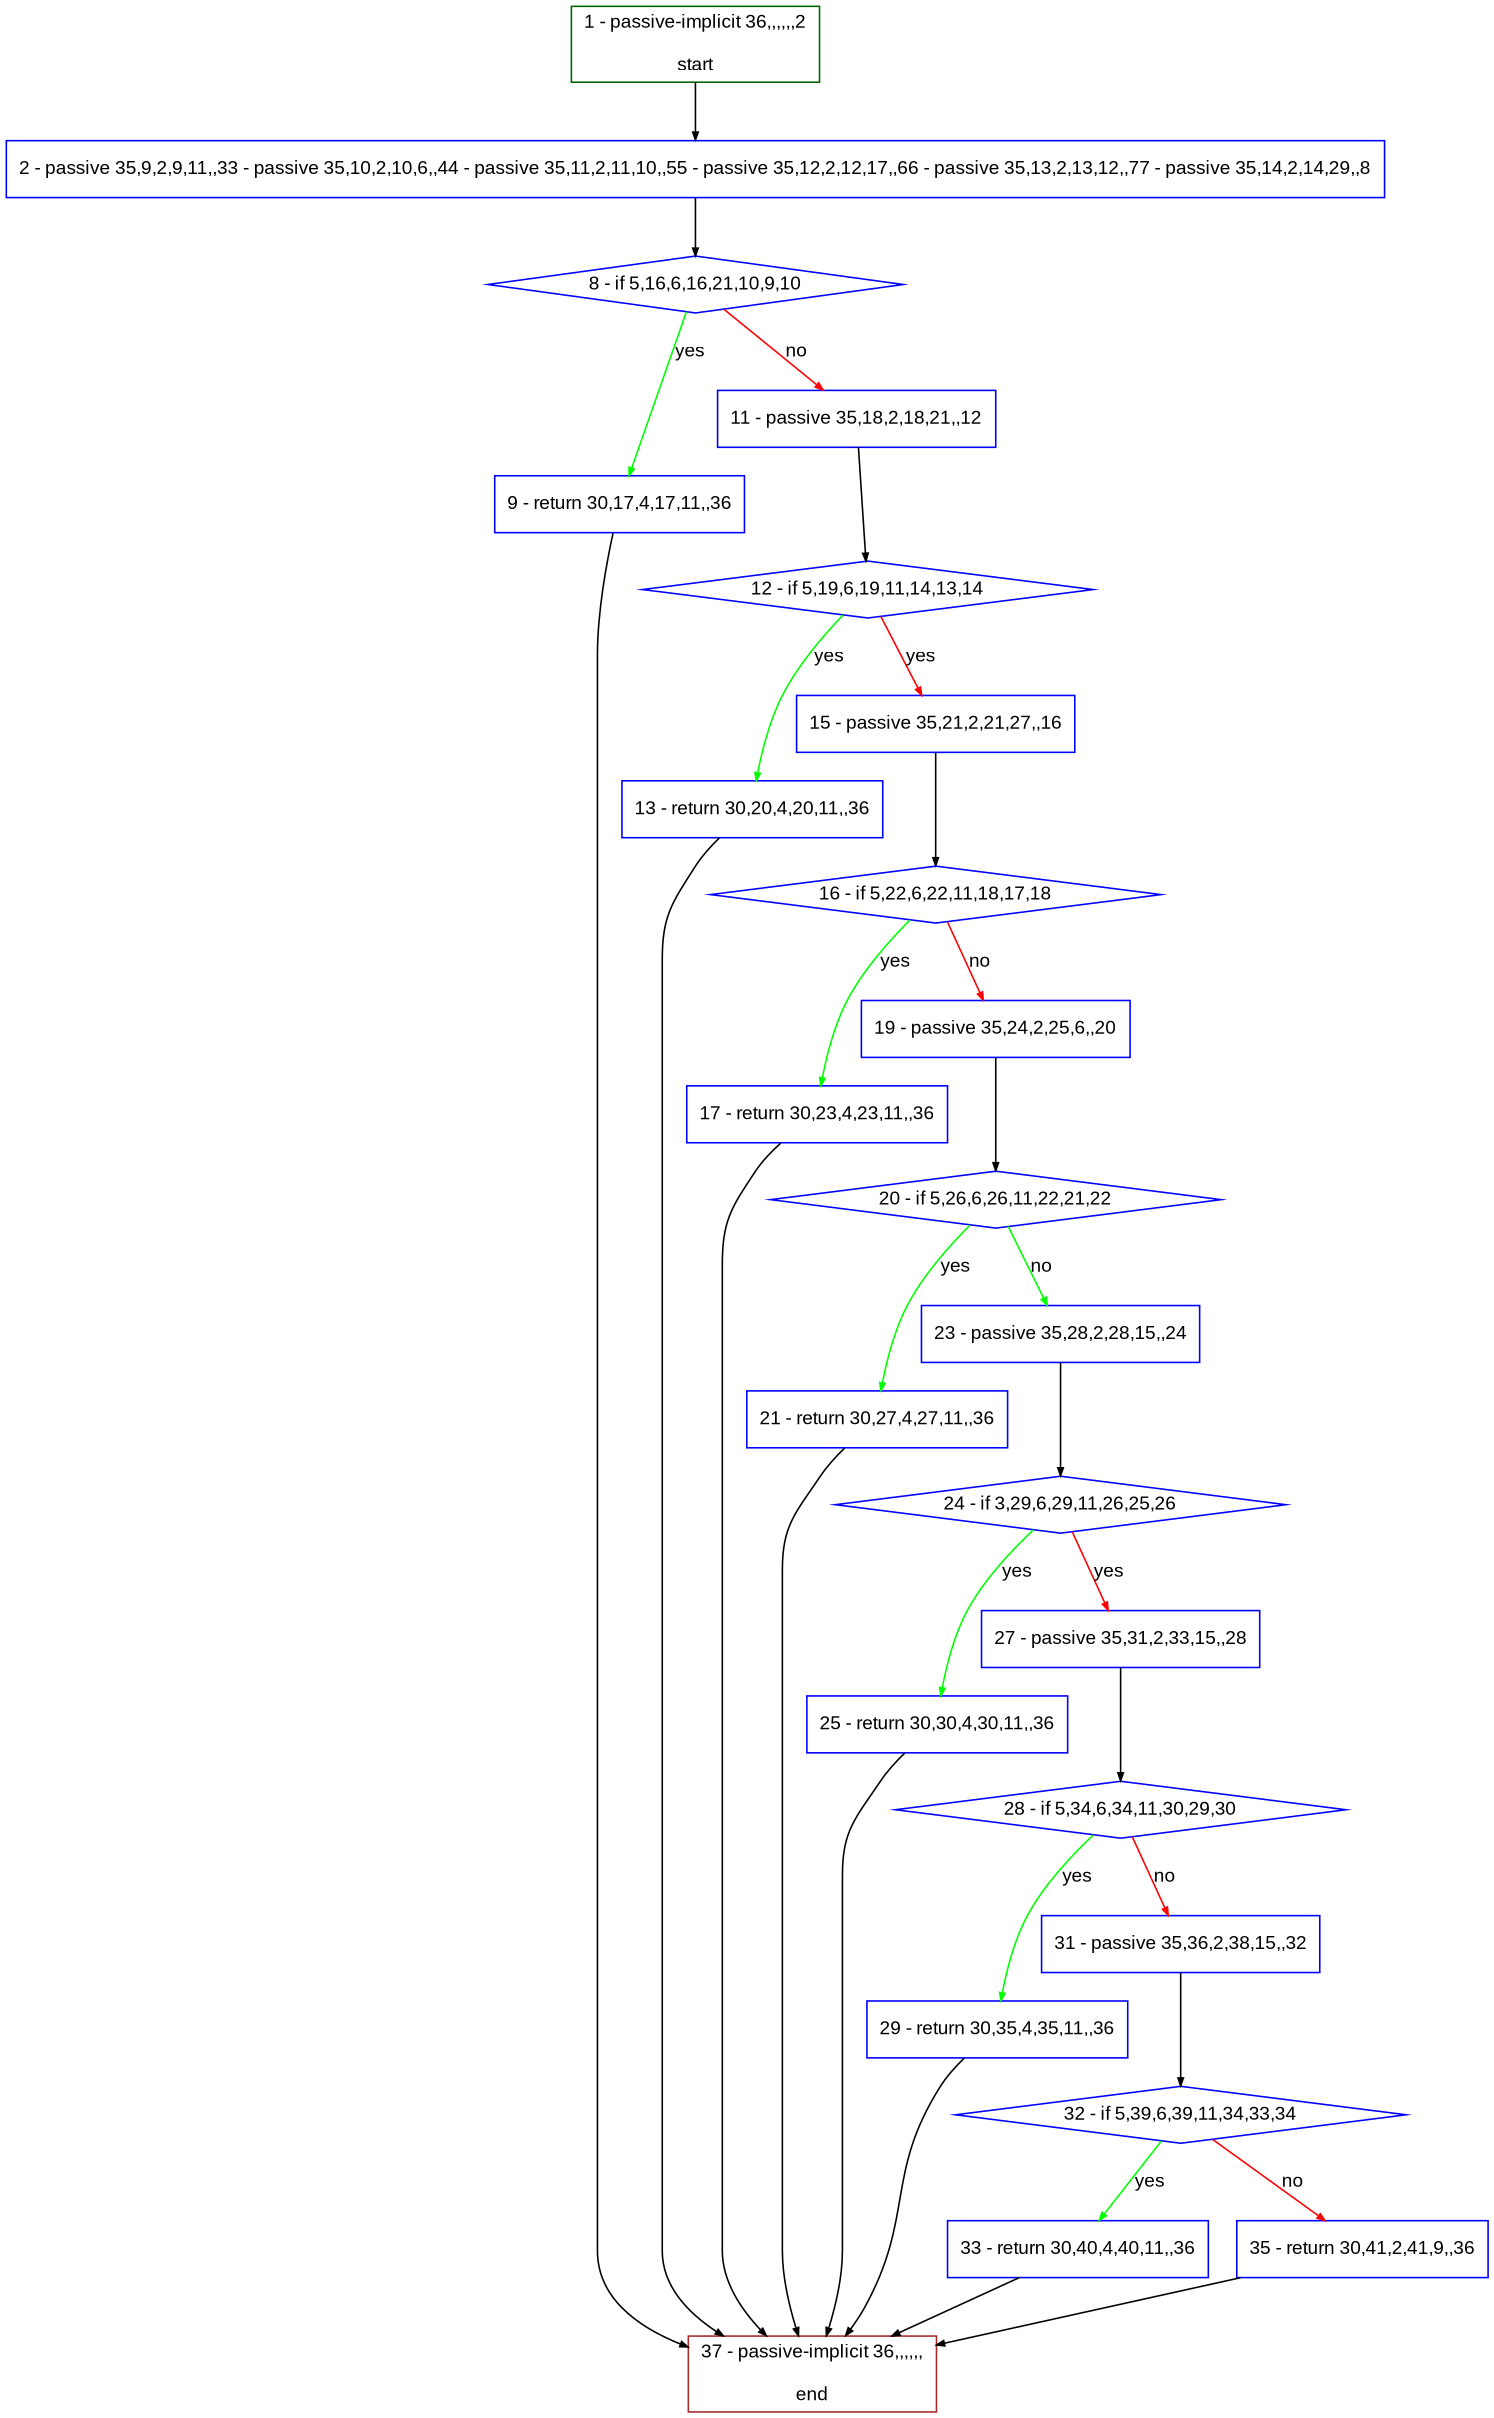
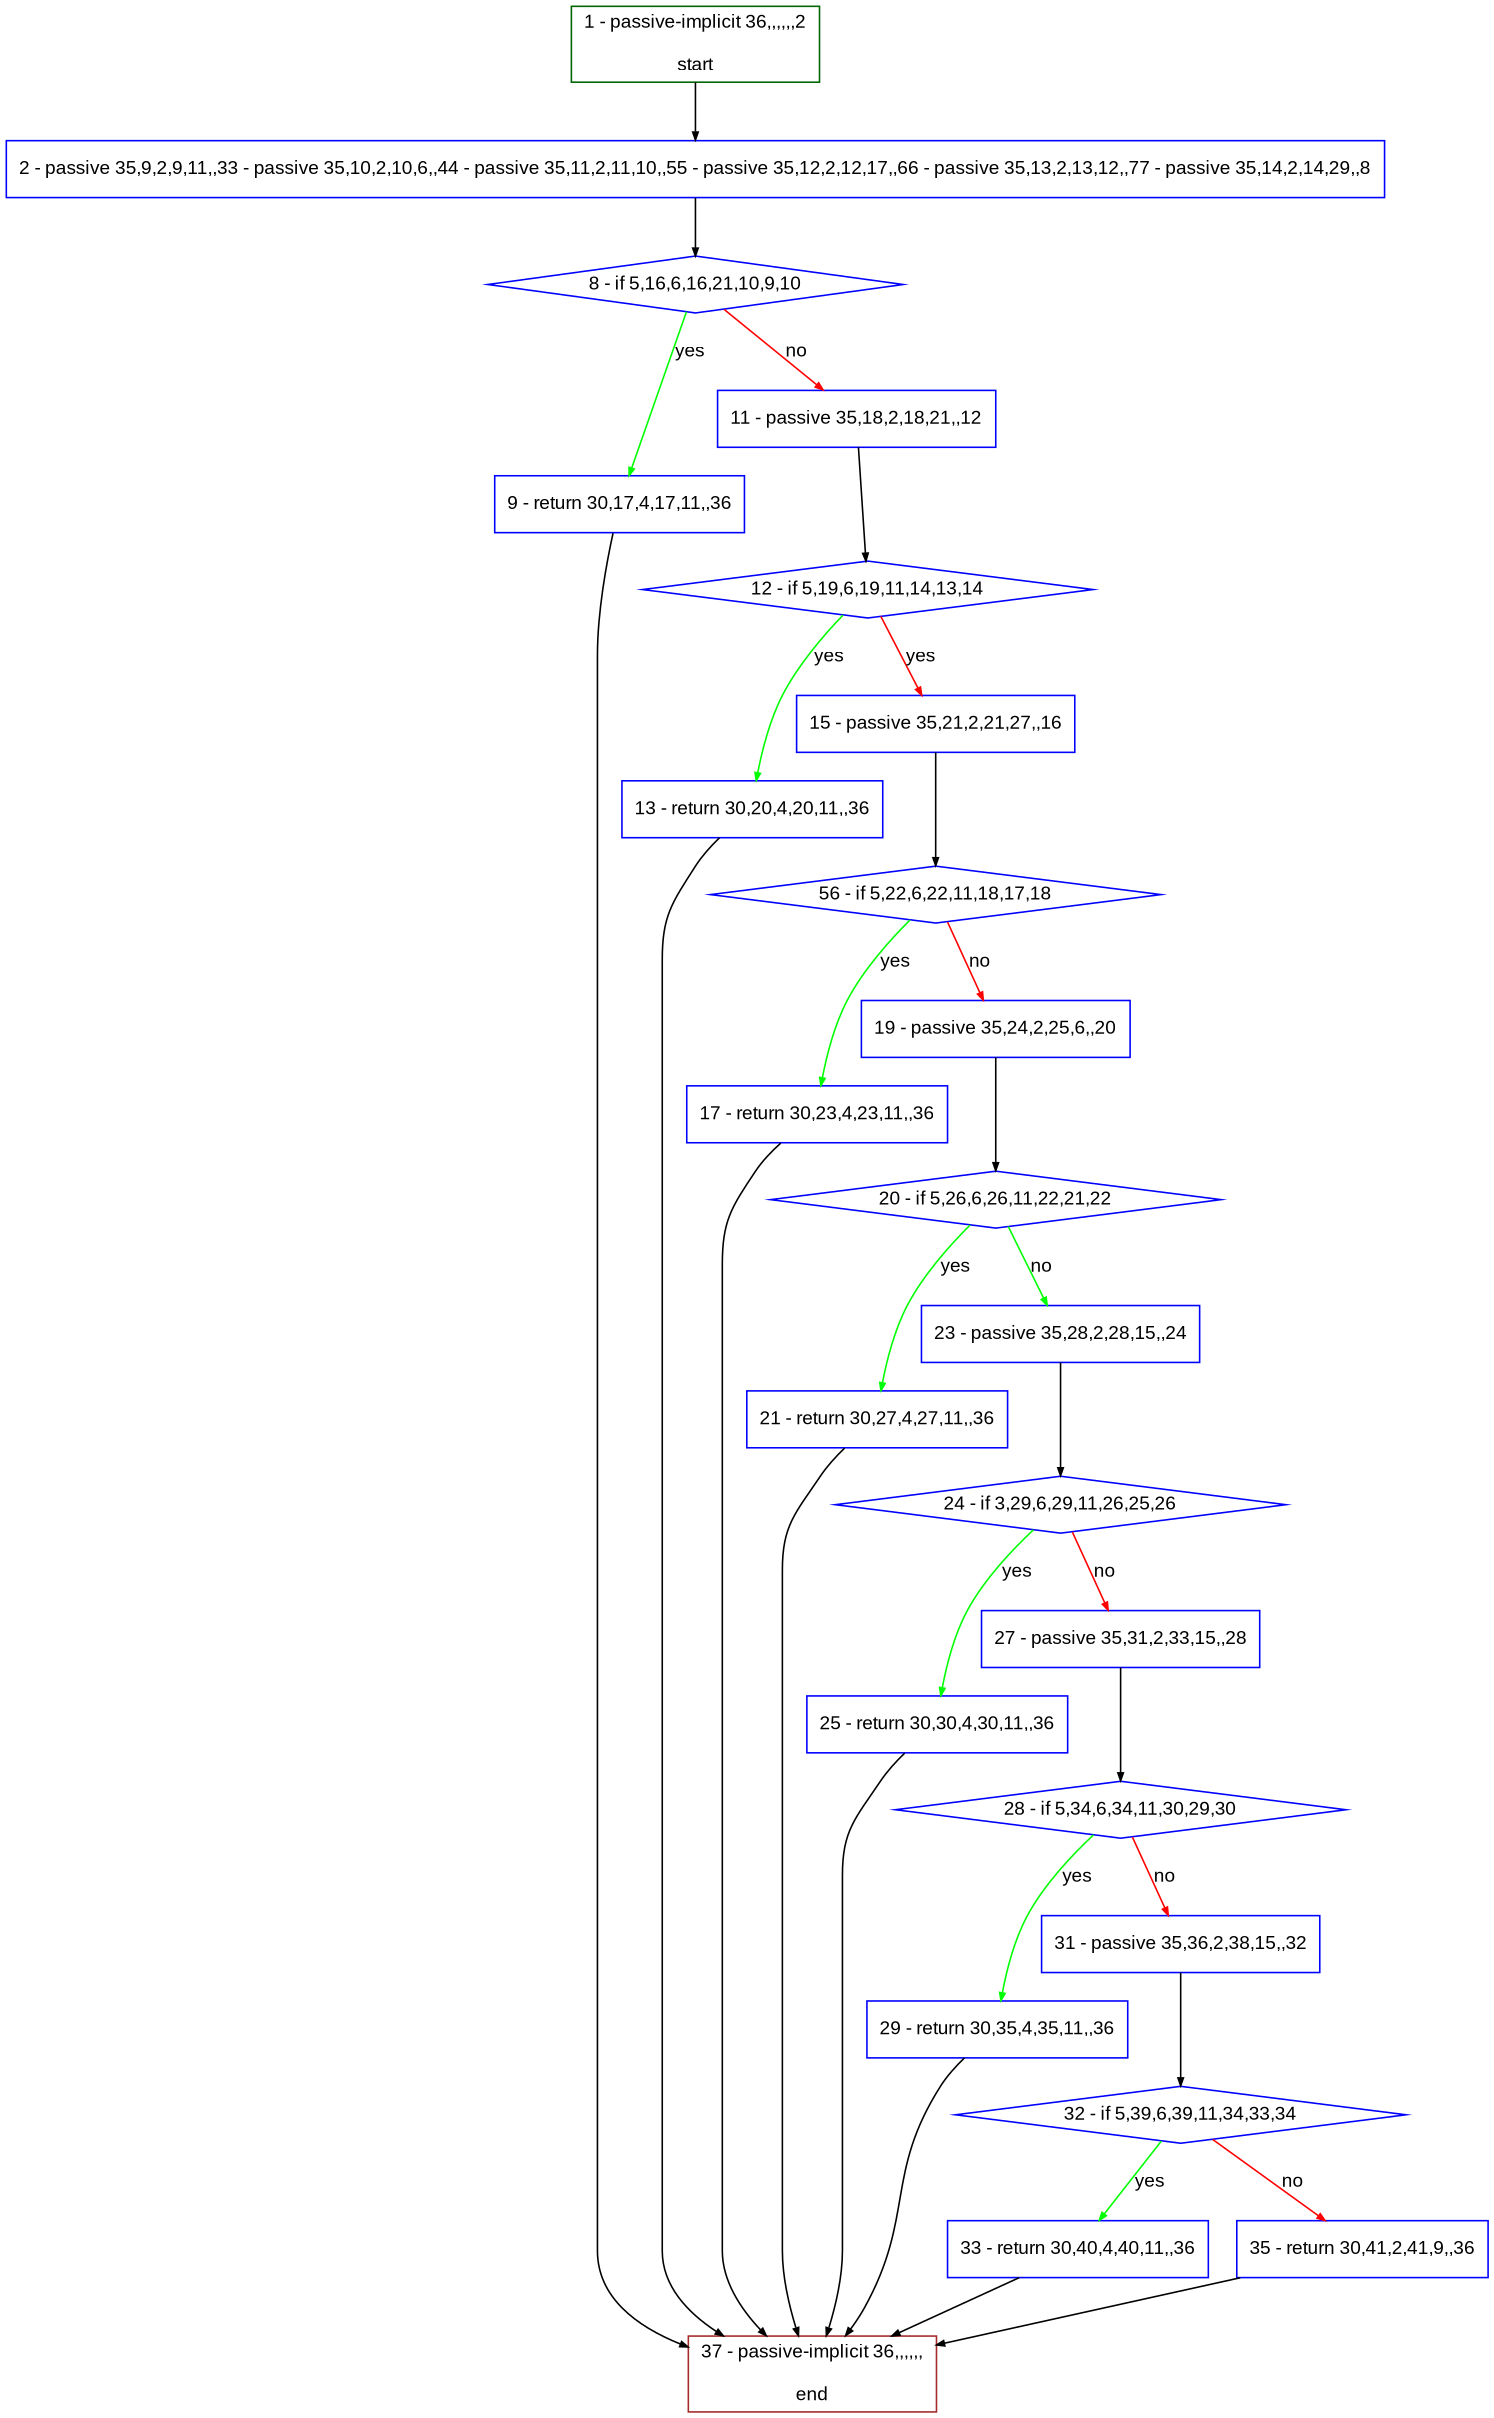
(936, 895) -> (936, 895)
(1109, 1572) -> (1105, 1572)
